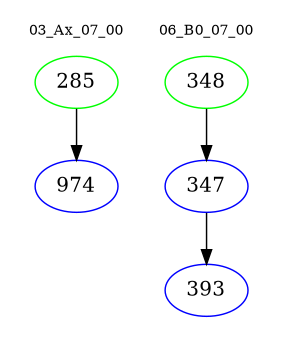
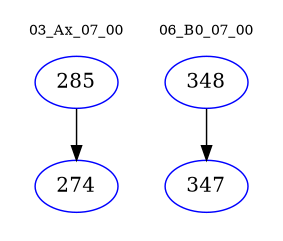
(77, 82) -> (77, 82)
(207, 82) -> (207, 82)
(77, 186) -> (77, 186)
(207, 290) -> none
